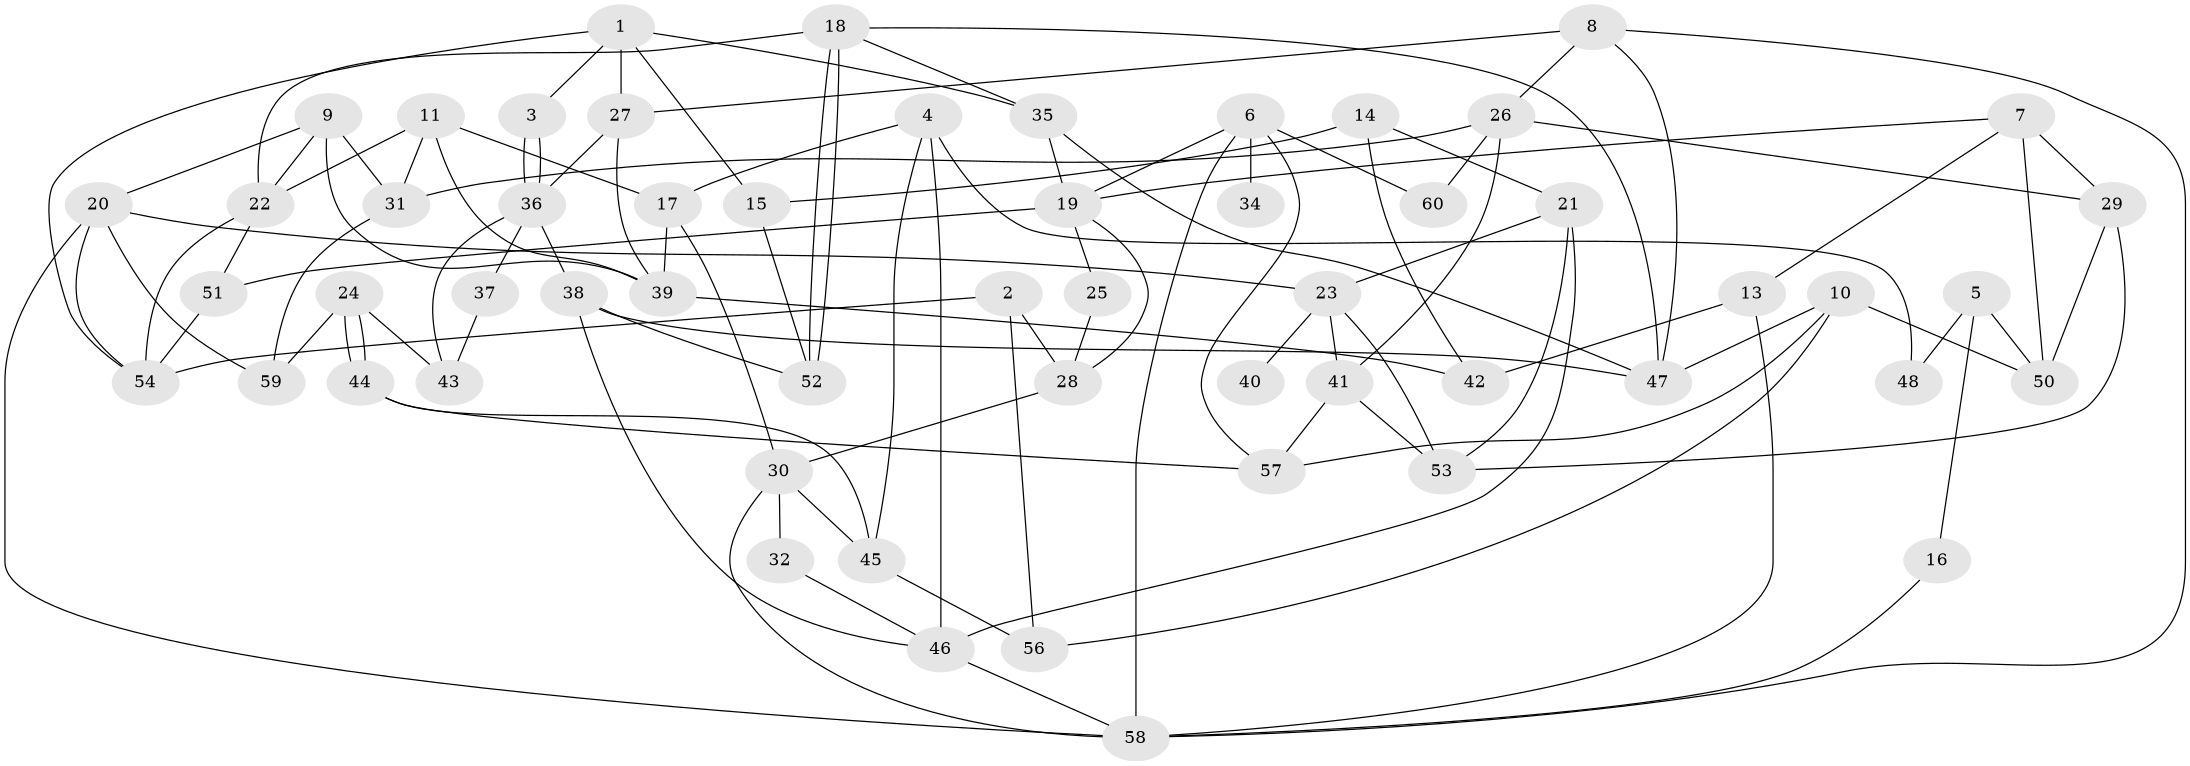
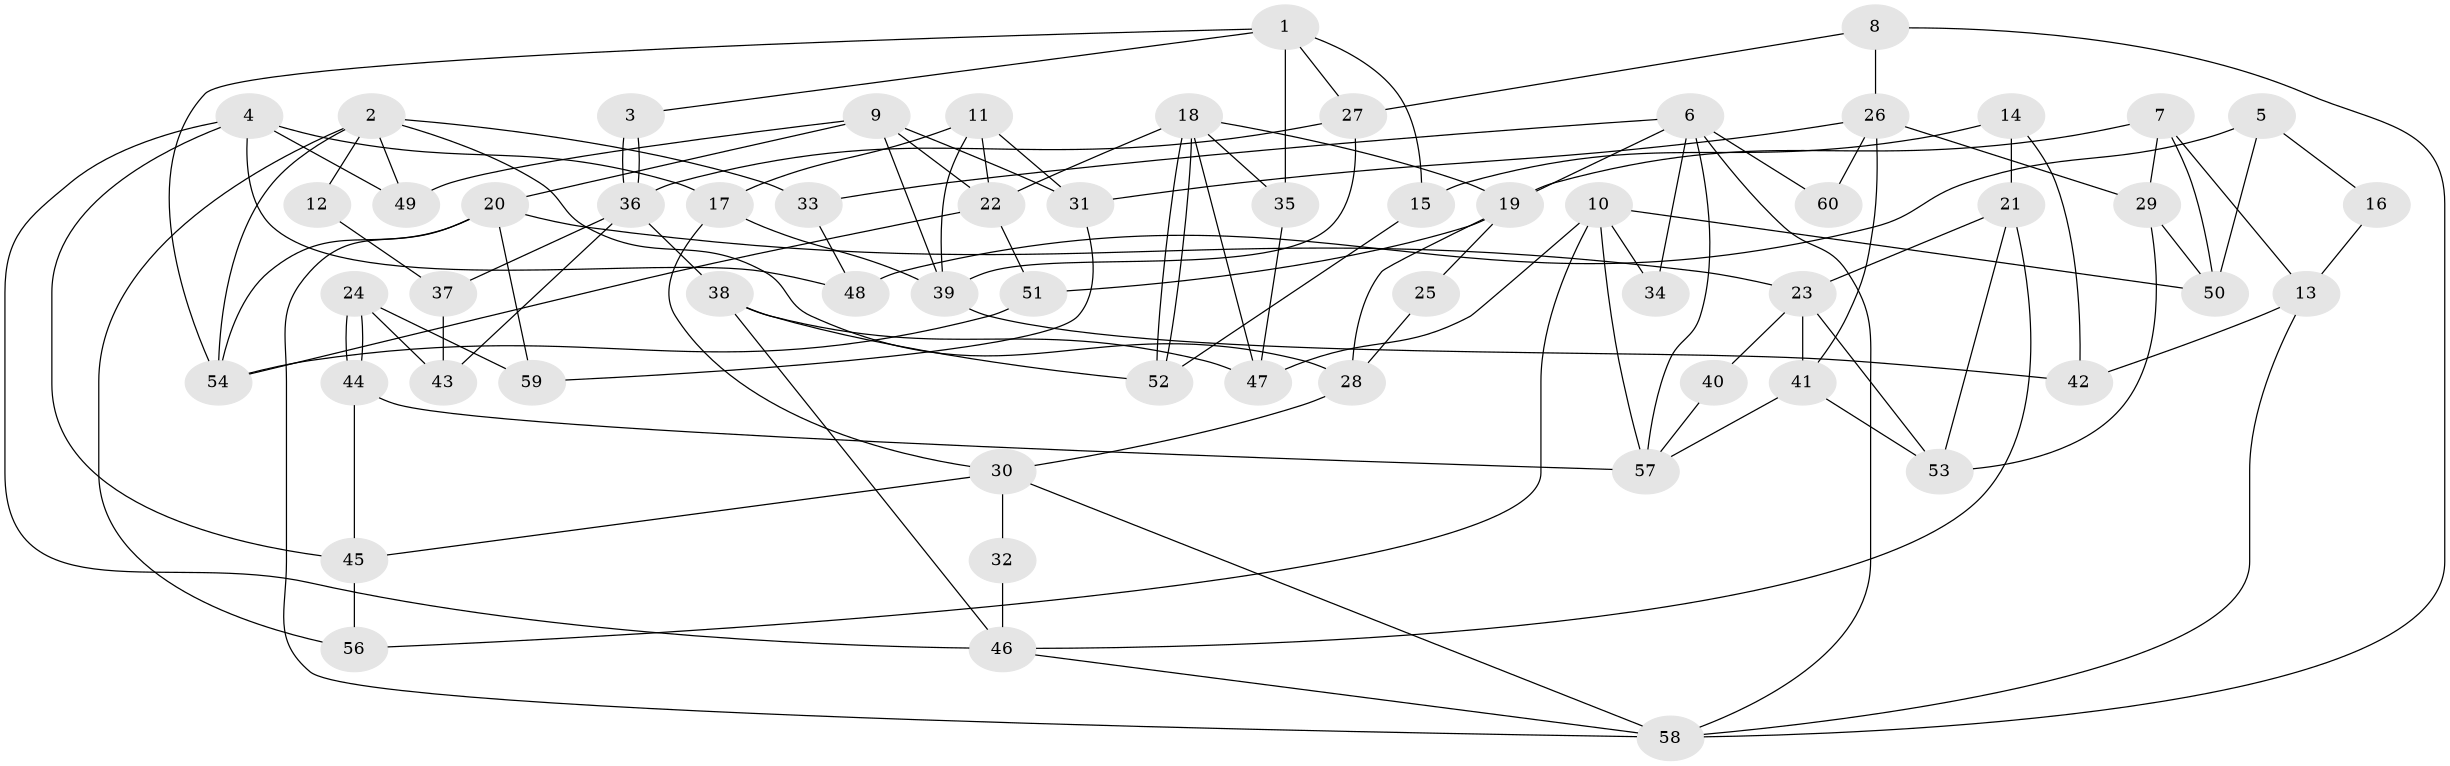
(1054, 154) -> (1368, 154)
(1675, 195) -> none
none -> (317, 205)
none -> (406, 205)
none -> (809, 205)
none -> (1627, 249)
none -> (1680, 427)
(1561, 712) -> (2342, 249)
